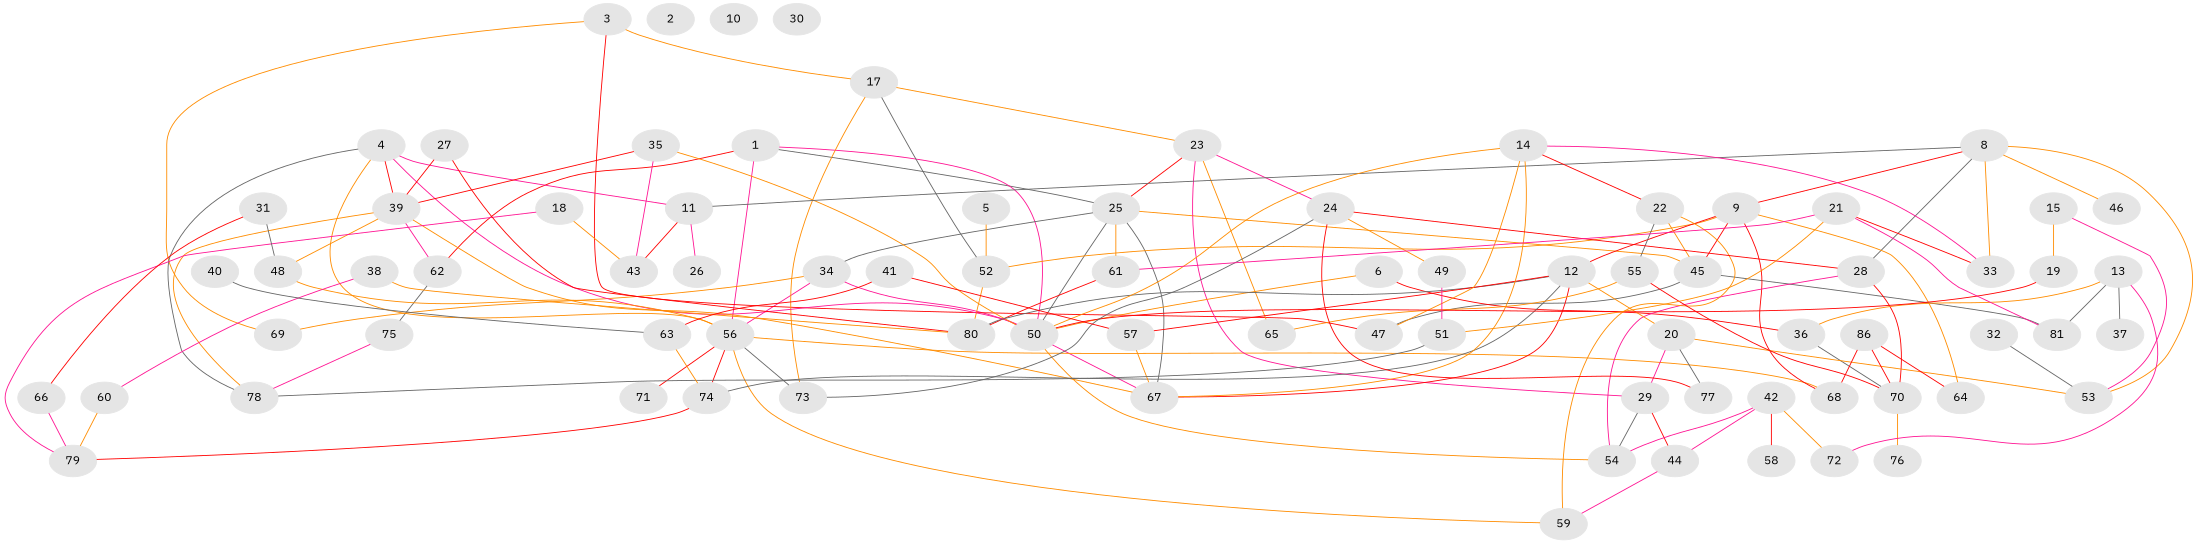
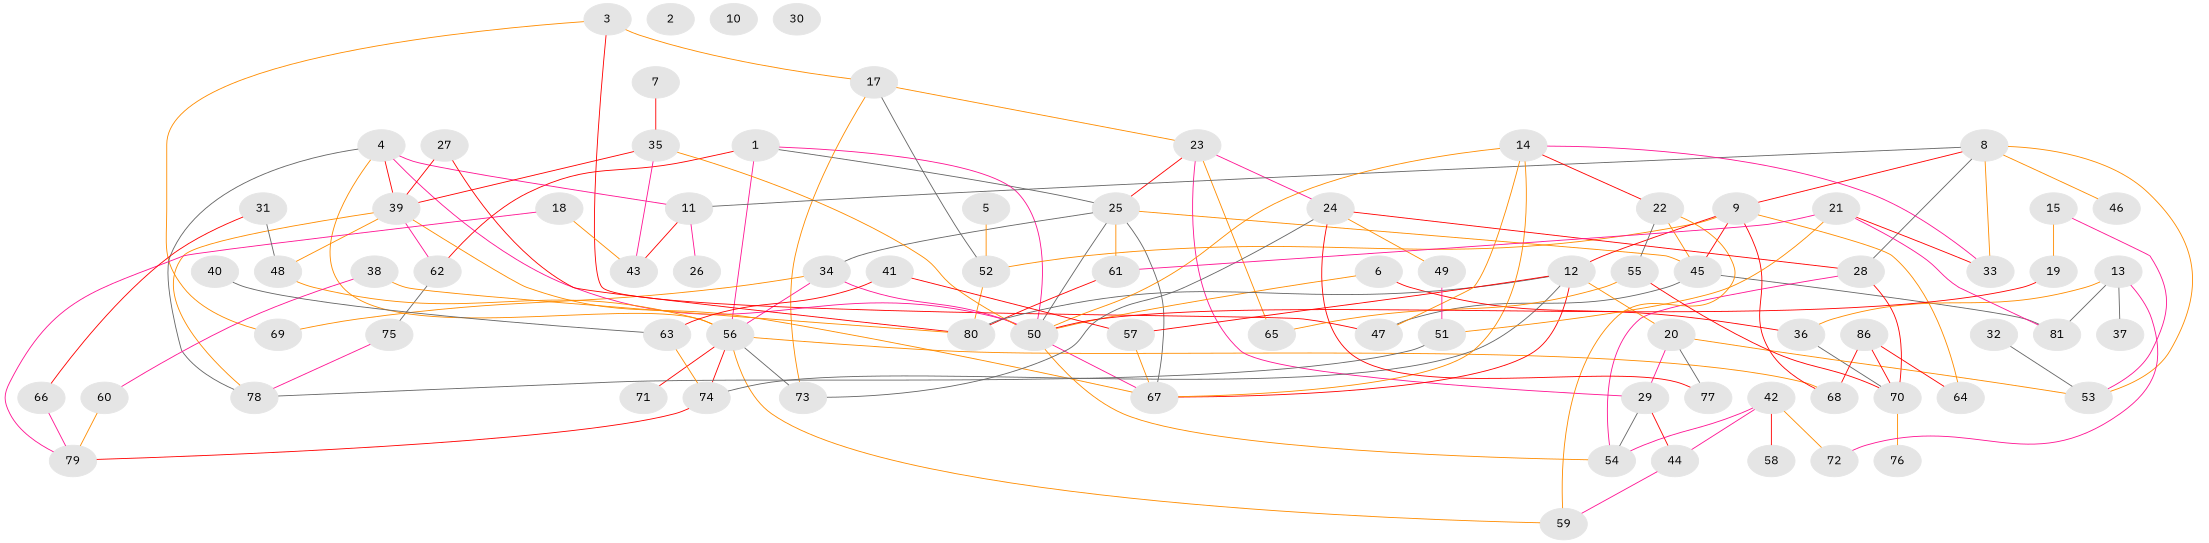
none -> (656, 82)
